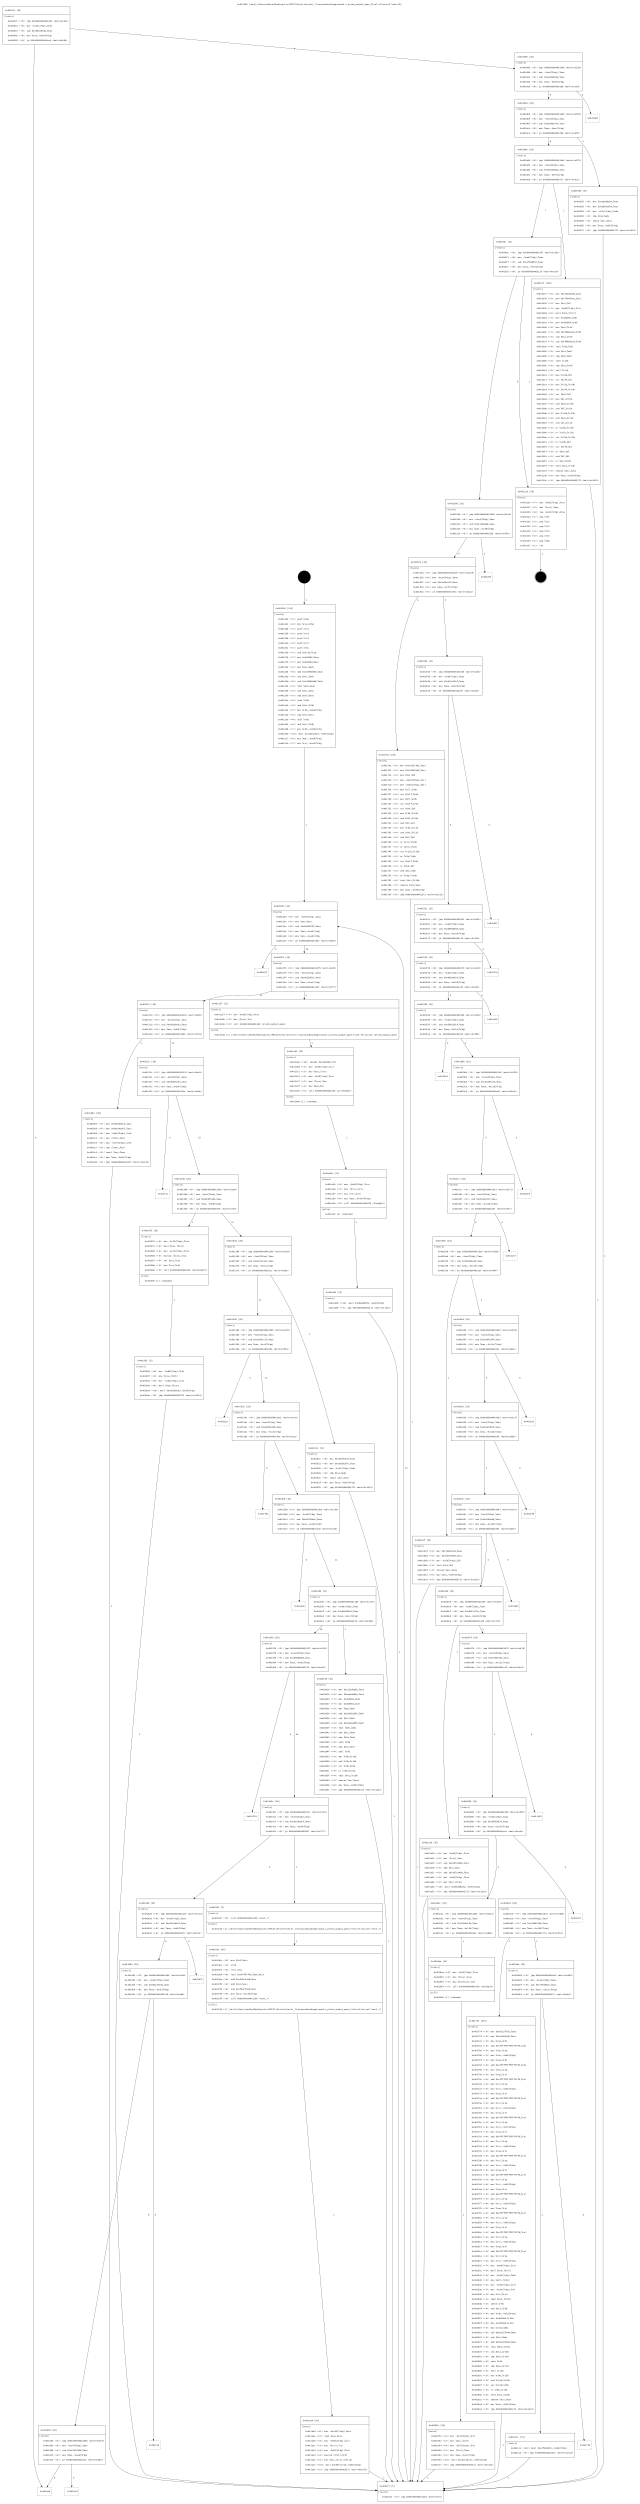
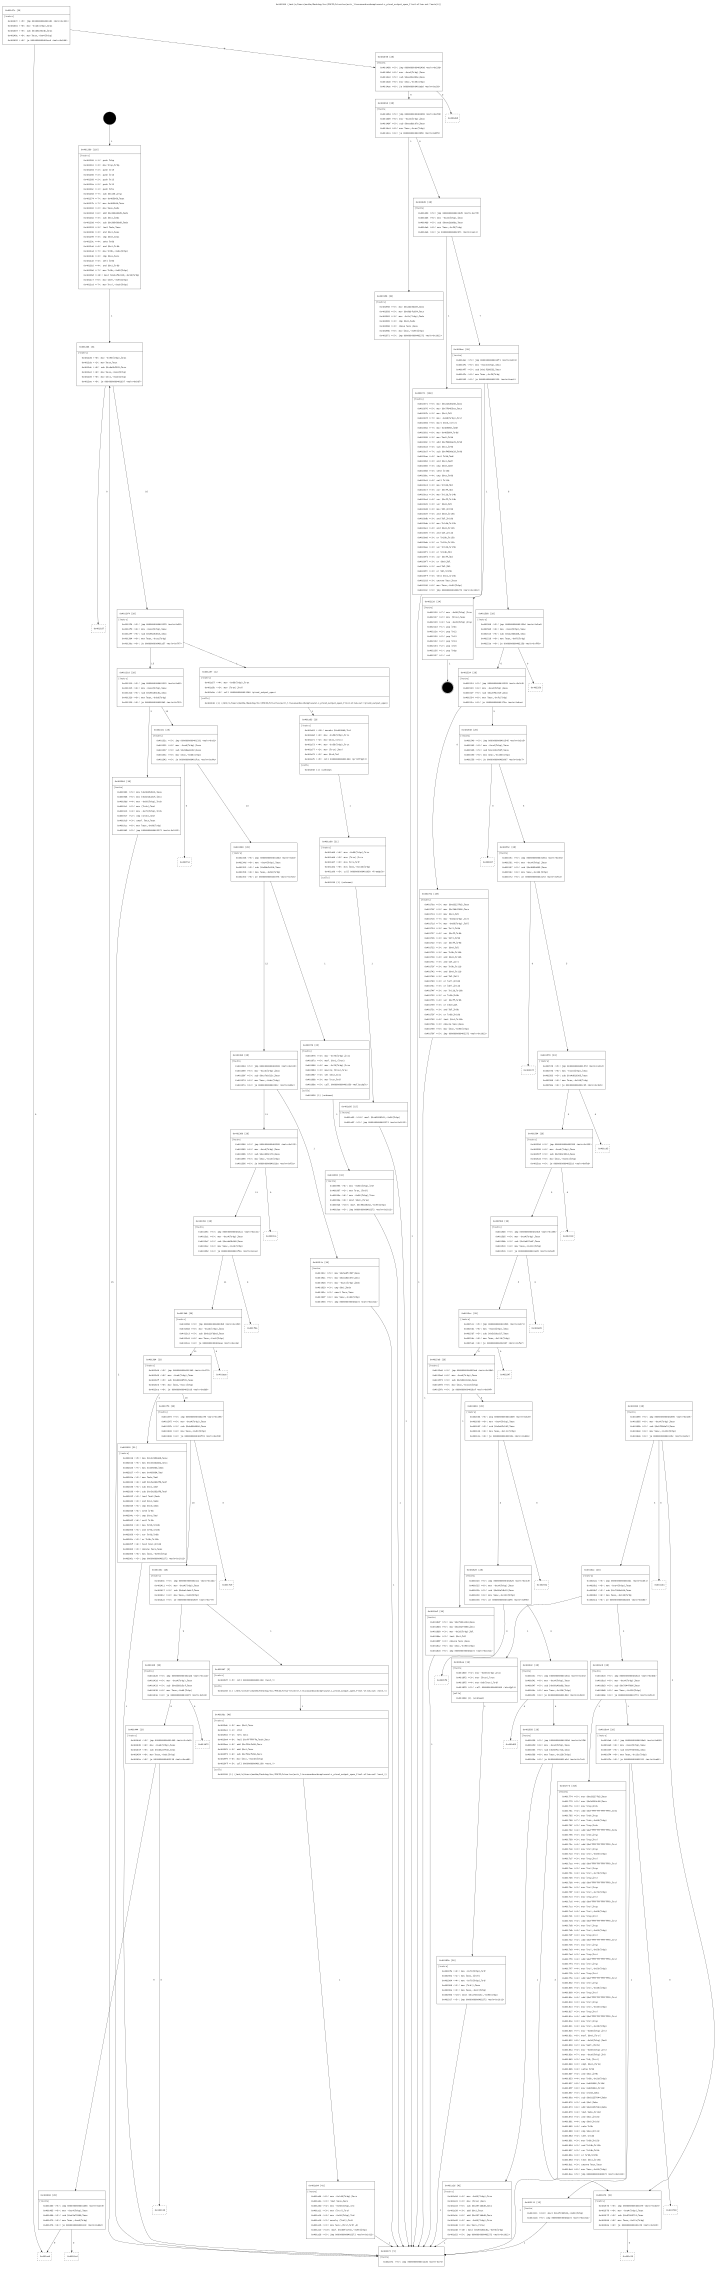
none -> (620, 1632)
(493, 1734) -> (677, 1826)
